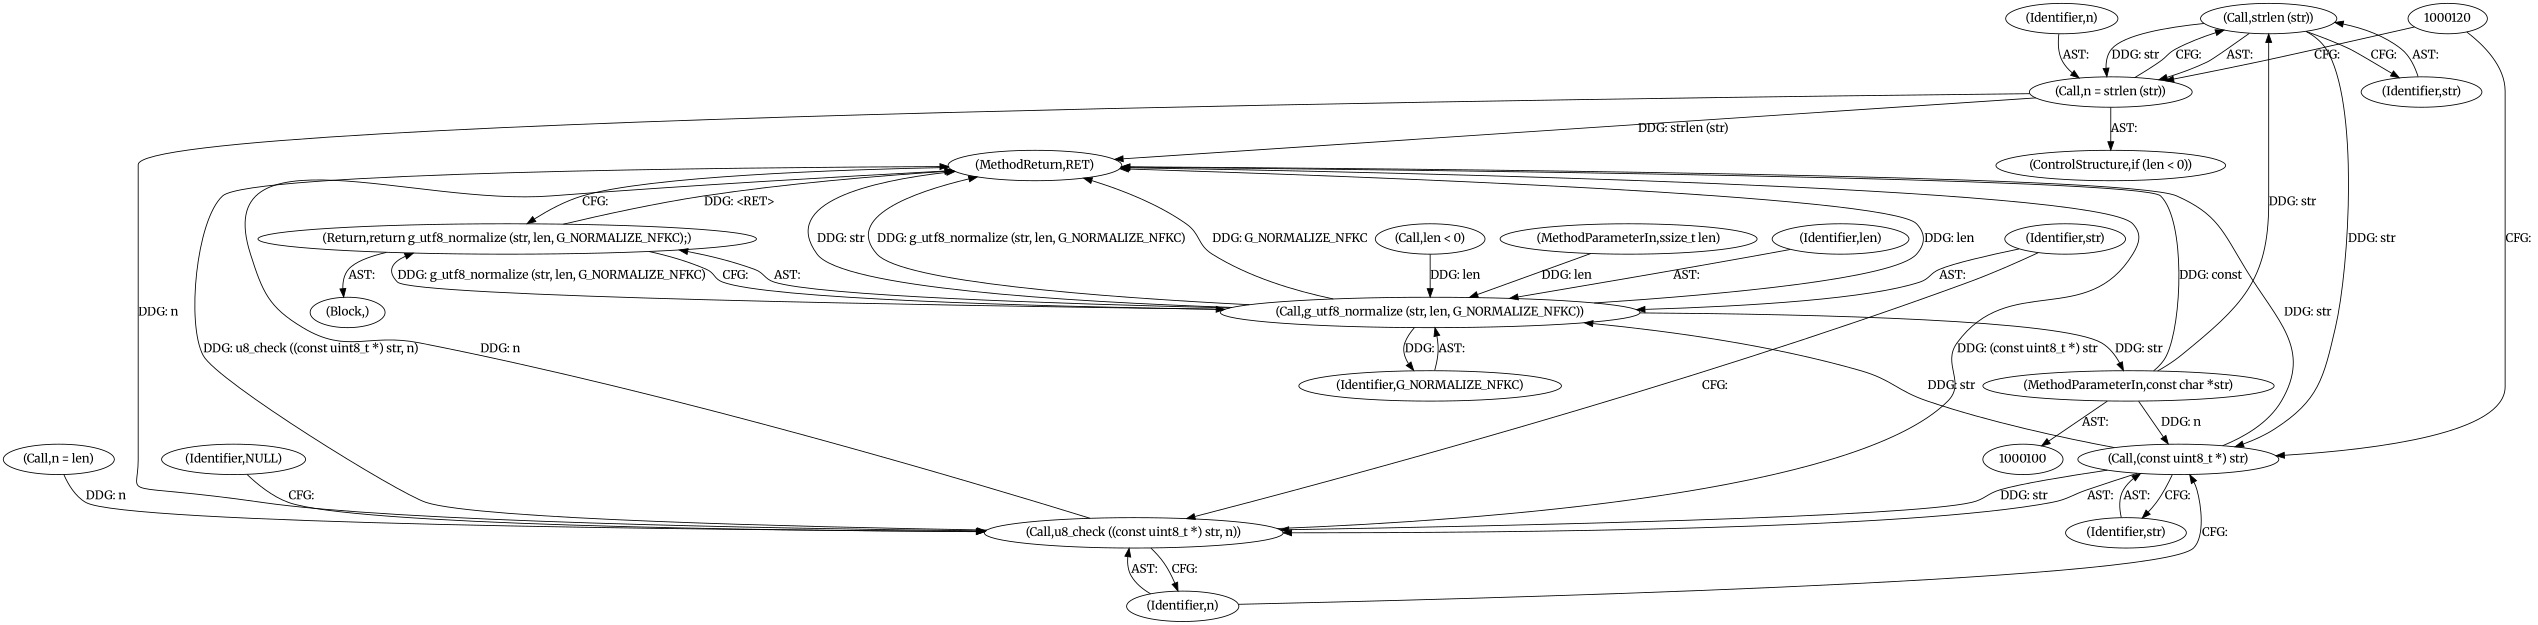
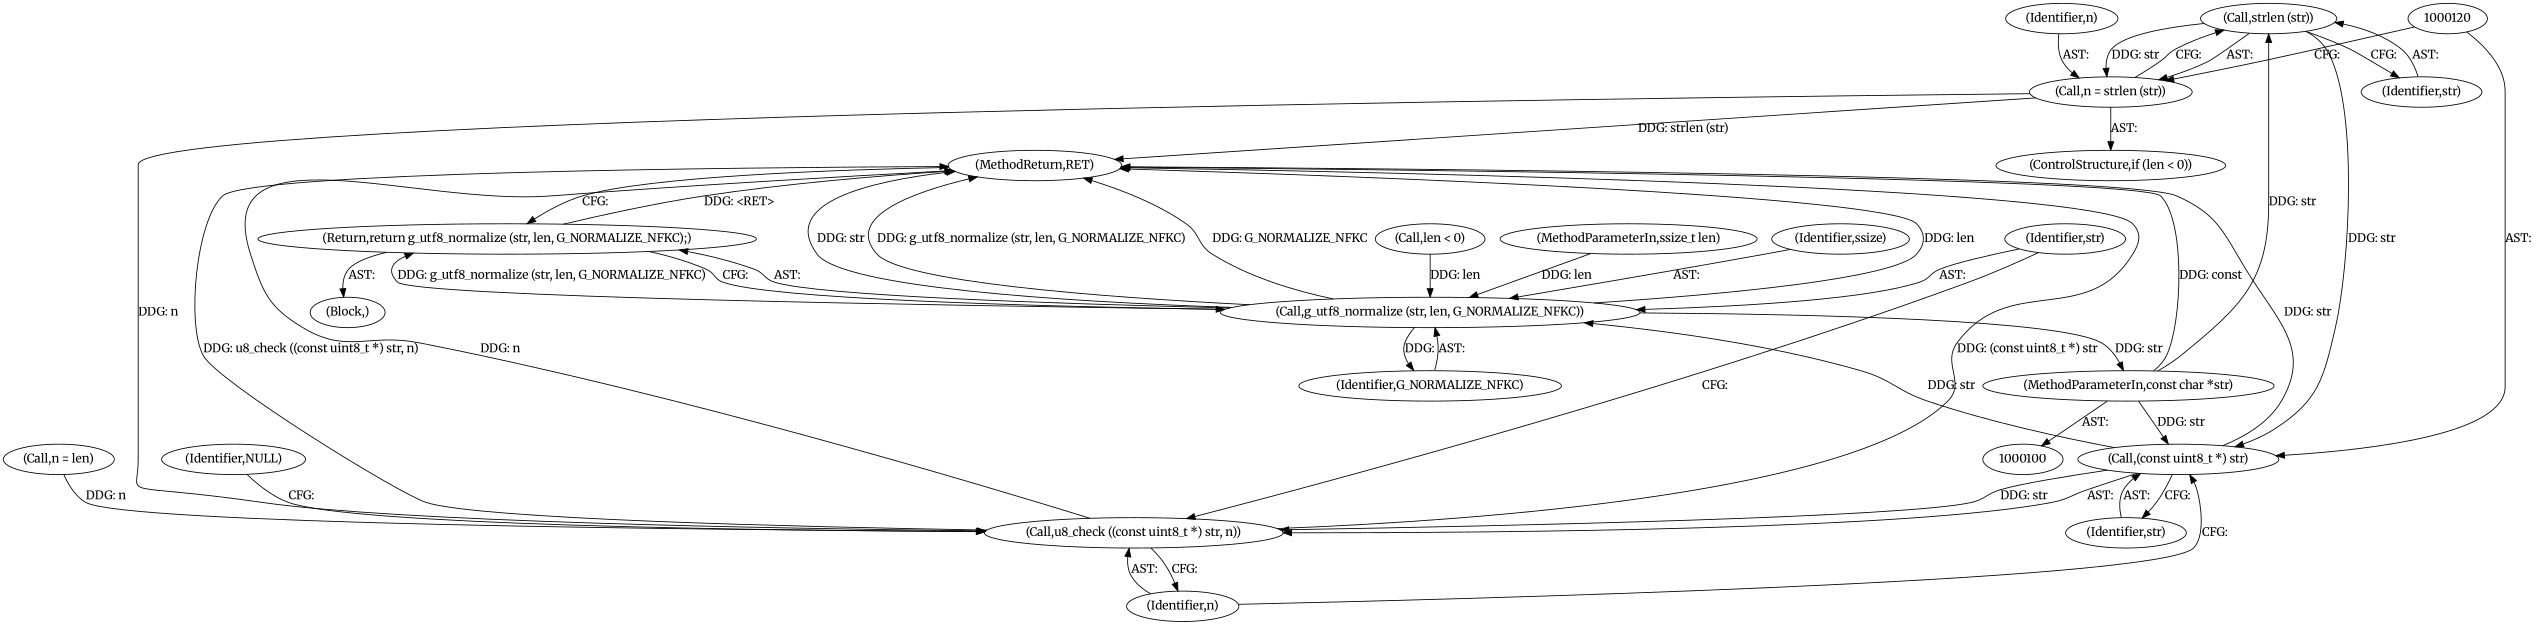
(1841, 239) -> (1841, 239)
(2520, 239) -> (2520, 239)
(2181, 423) -> (2181, 423)
